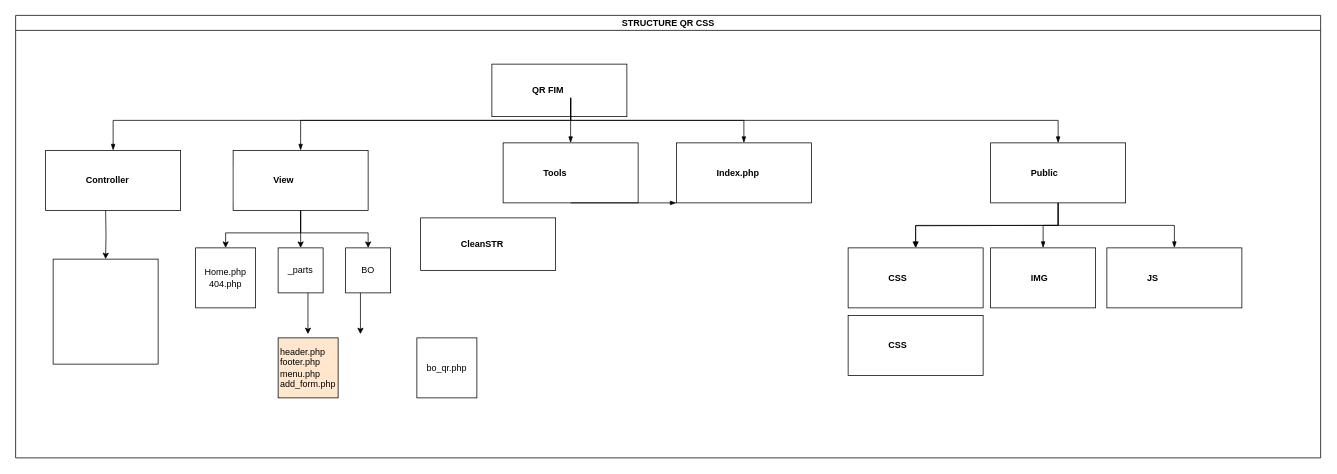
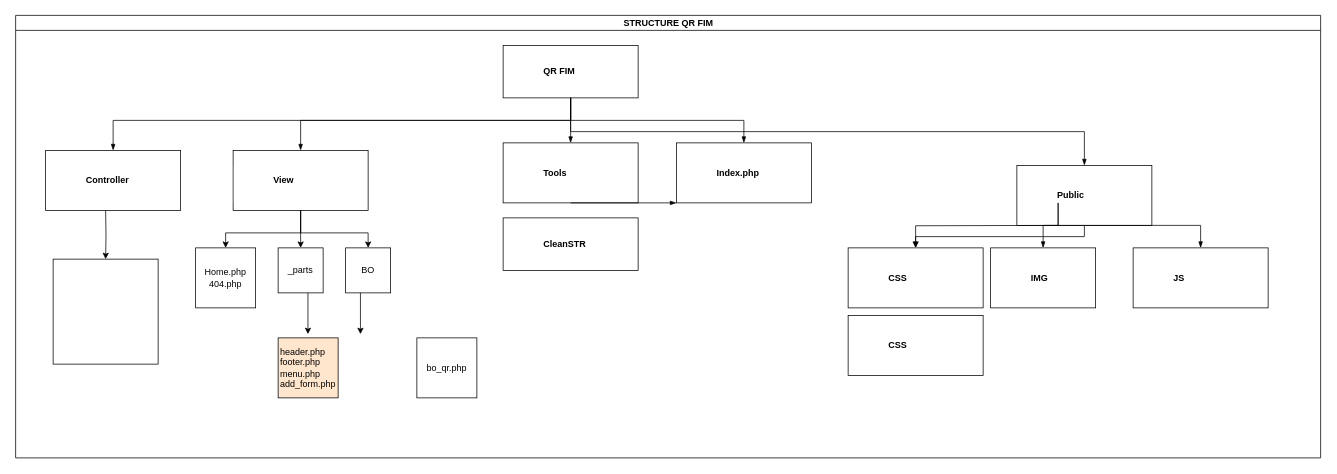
(668, 23) -> (668, 23)
(559, 90) -> (570, 72)
(1058, 173) -> (1084, 195)
(488, 244) -> (570, 244)
(1174, 278) -> (1200, 278)
